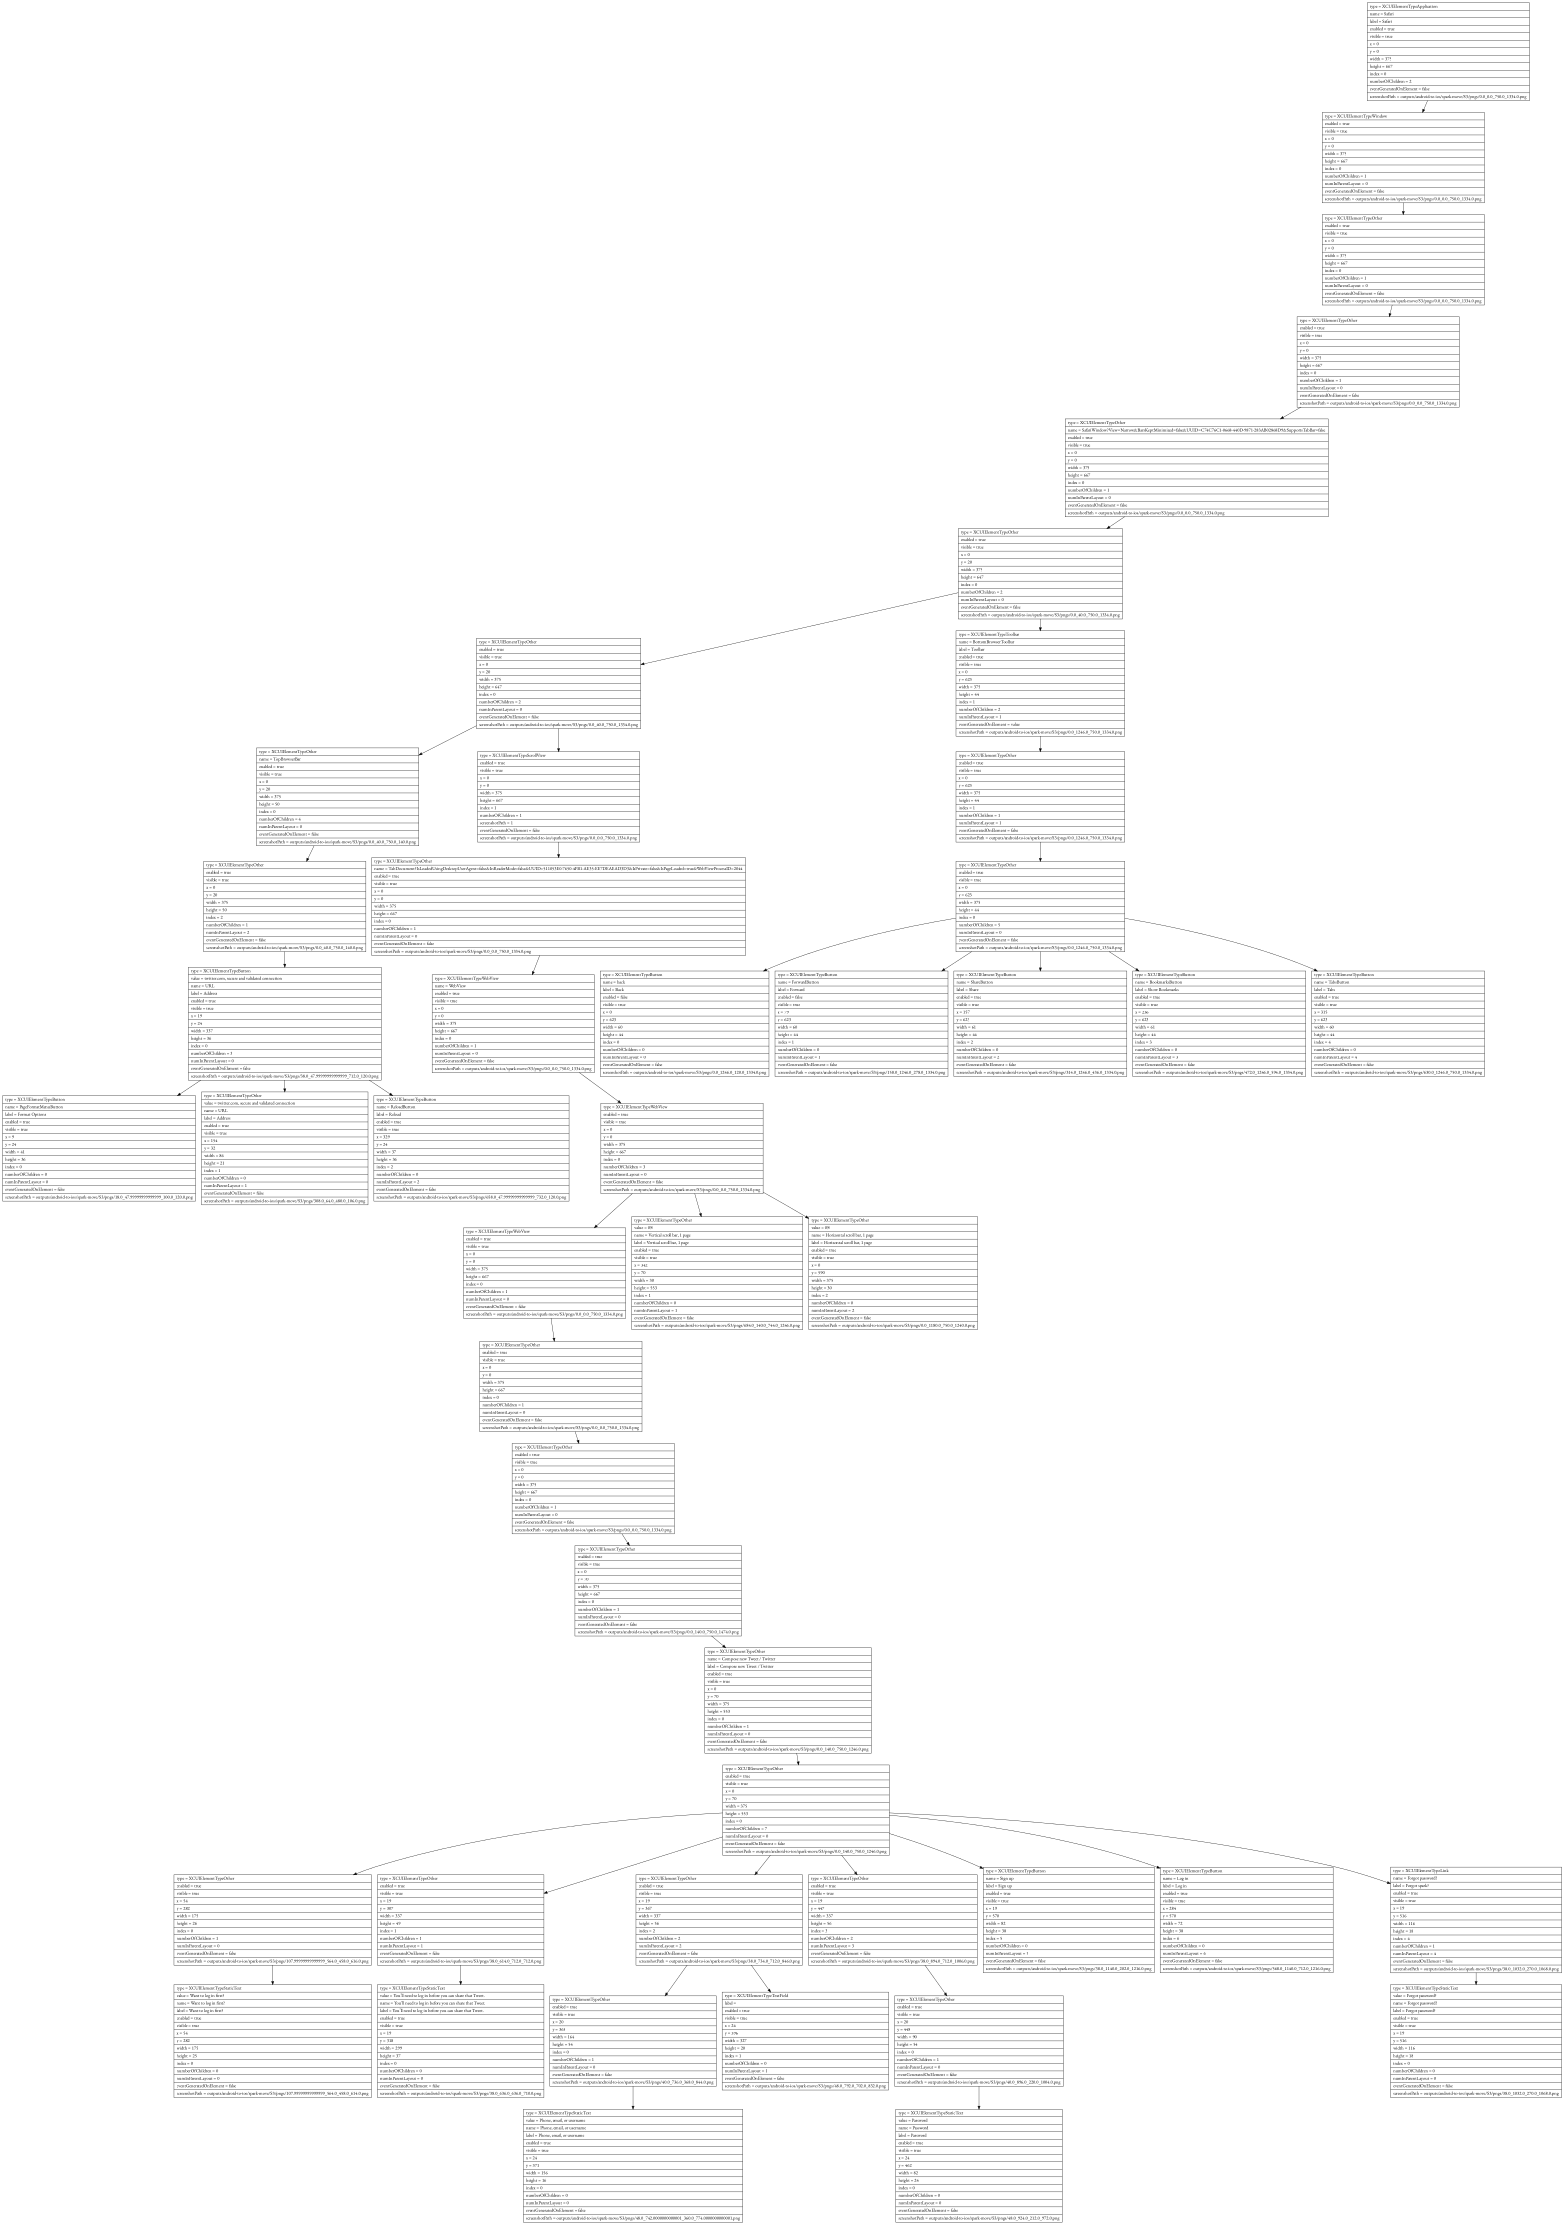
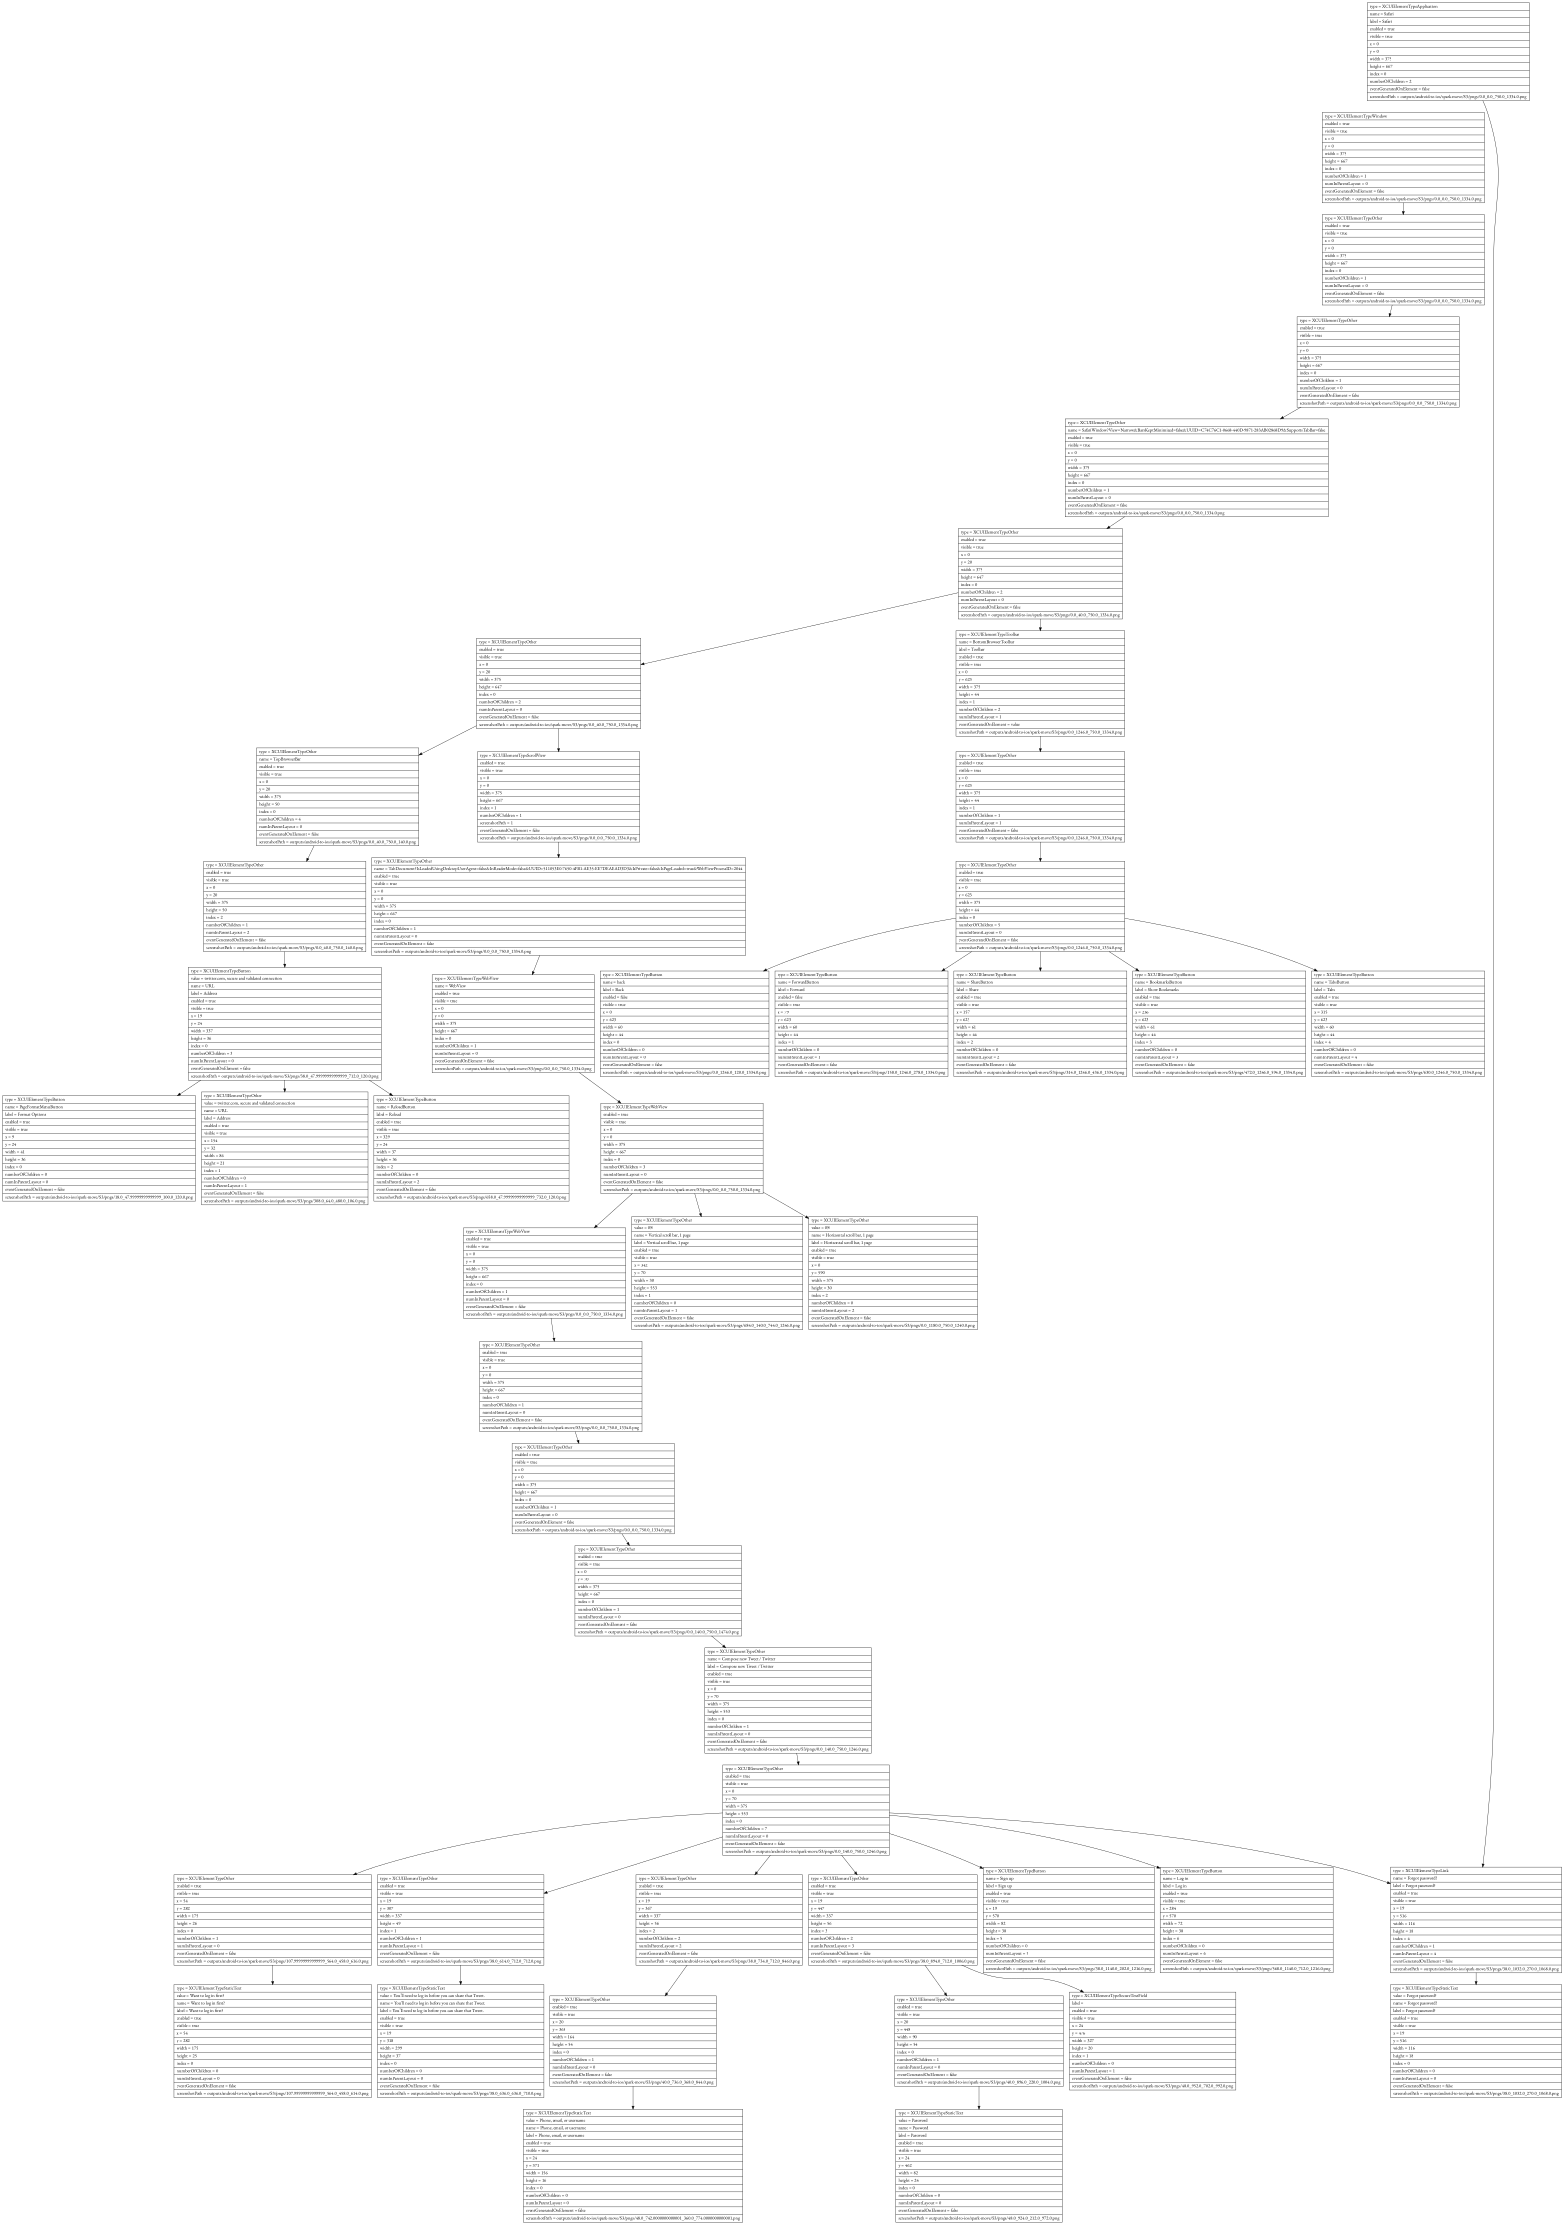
(1426, 105) -> (1494, 981)
(1411, 1886) -> (1414, 1886)
(805, 2041) -> none
none -> (1153, 2041)
